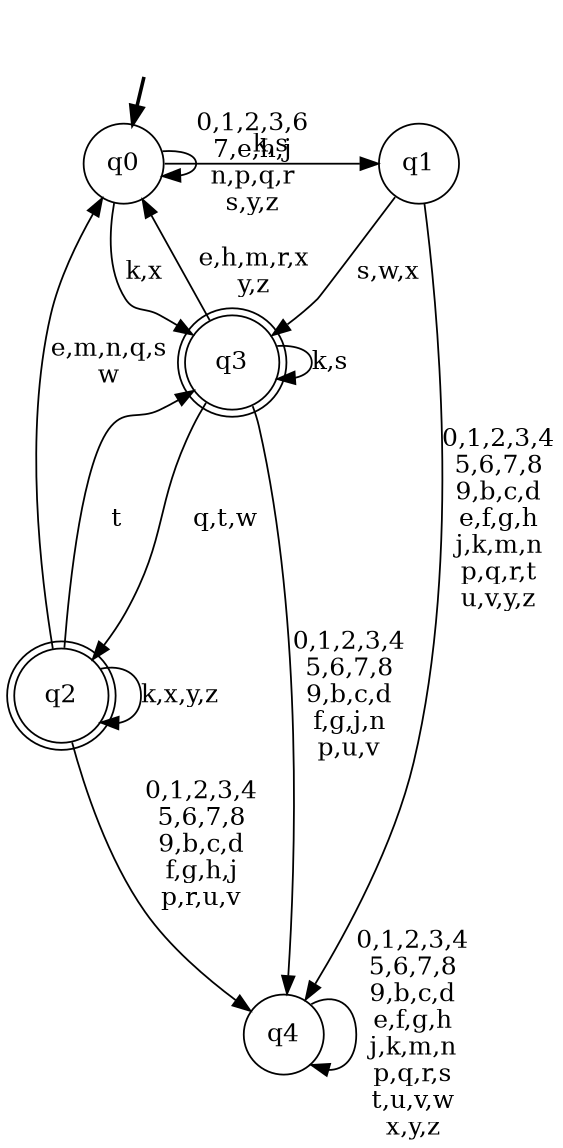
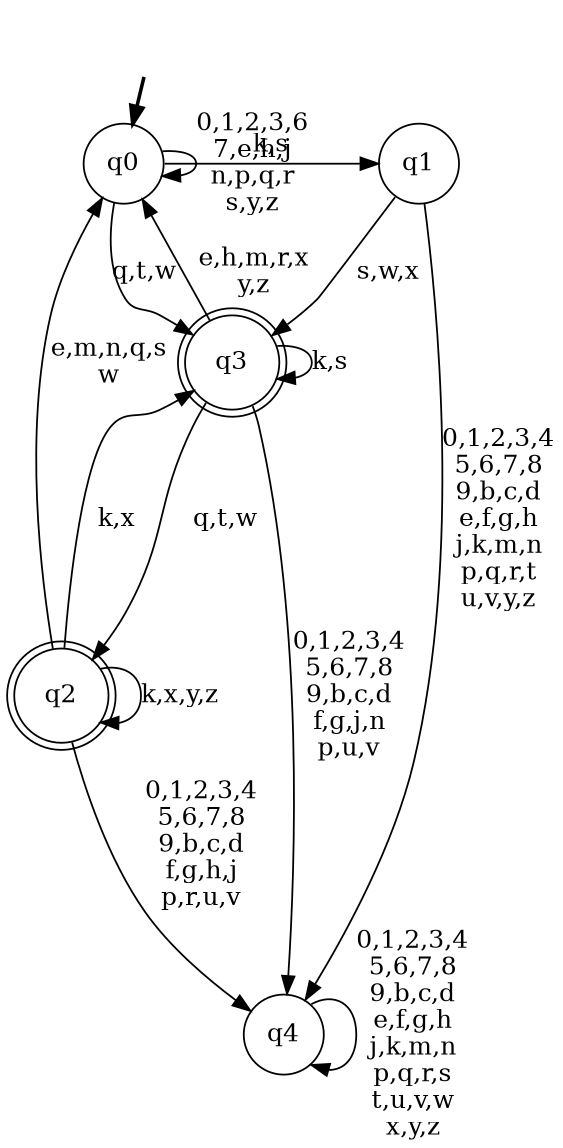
(145, 272) -> (145, 272)
(117, 520) -> (117, 520)
